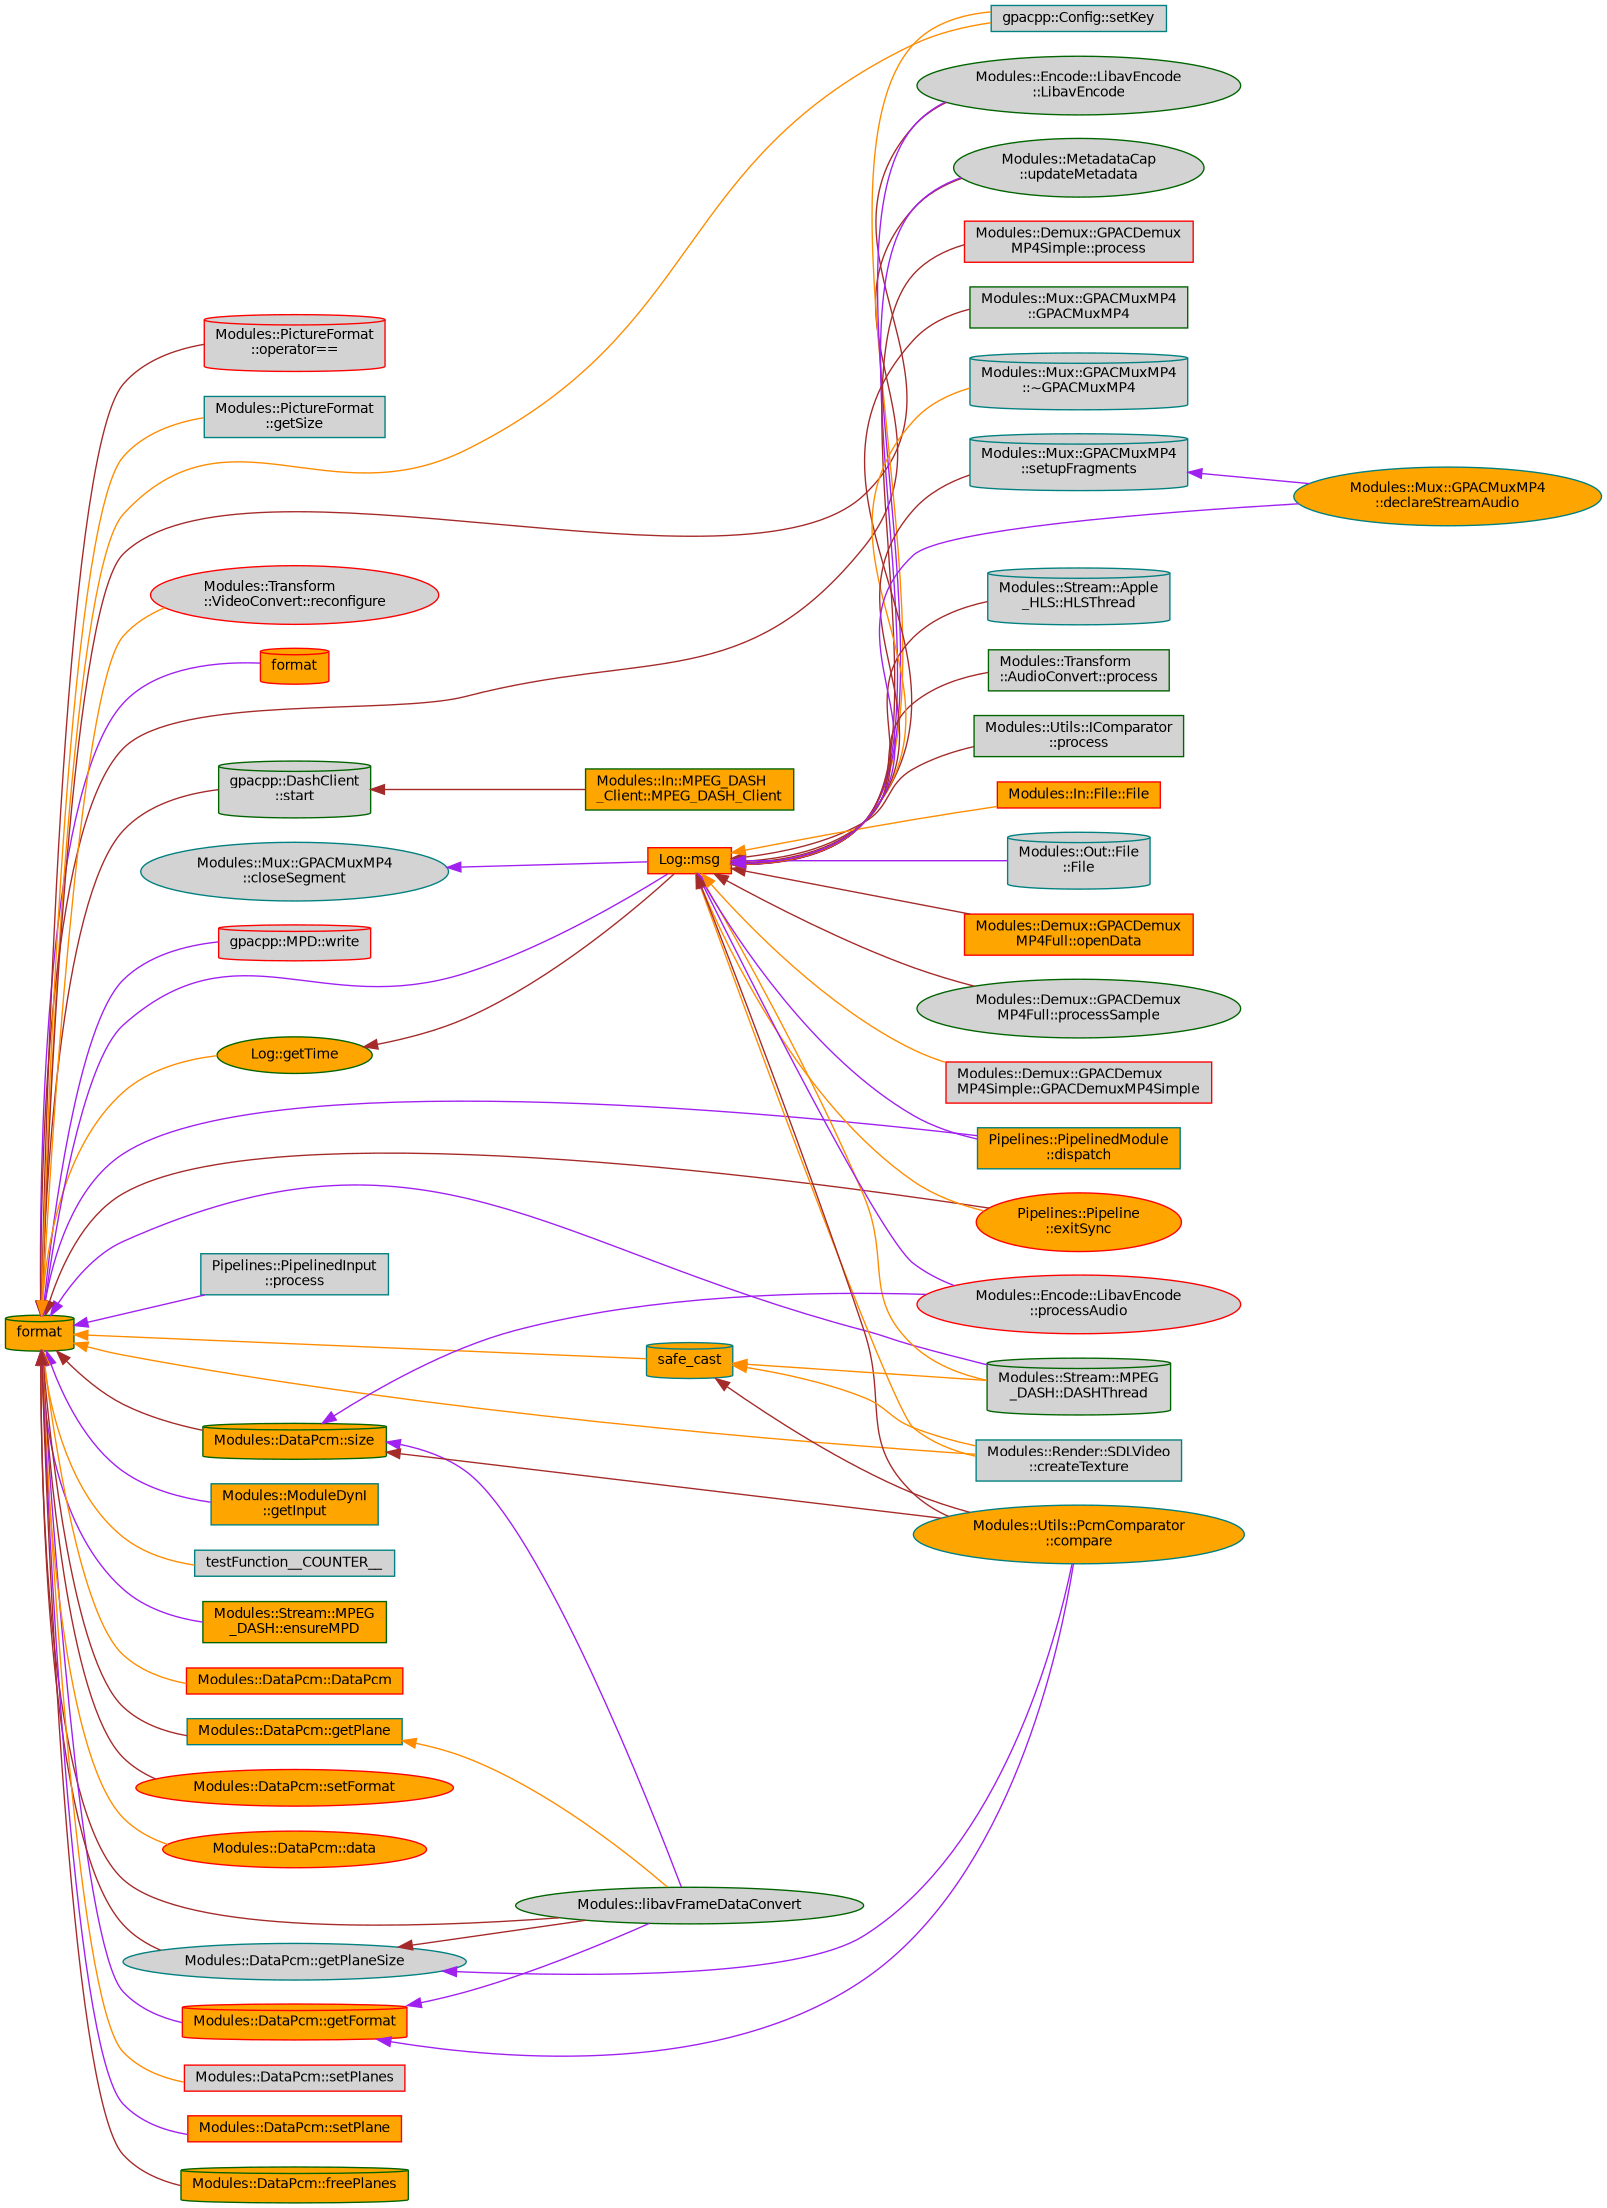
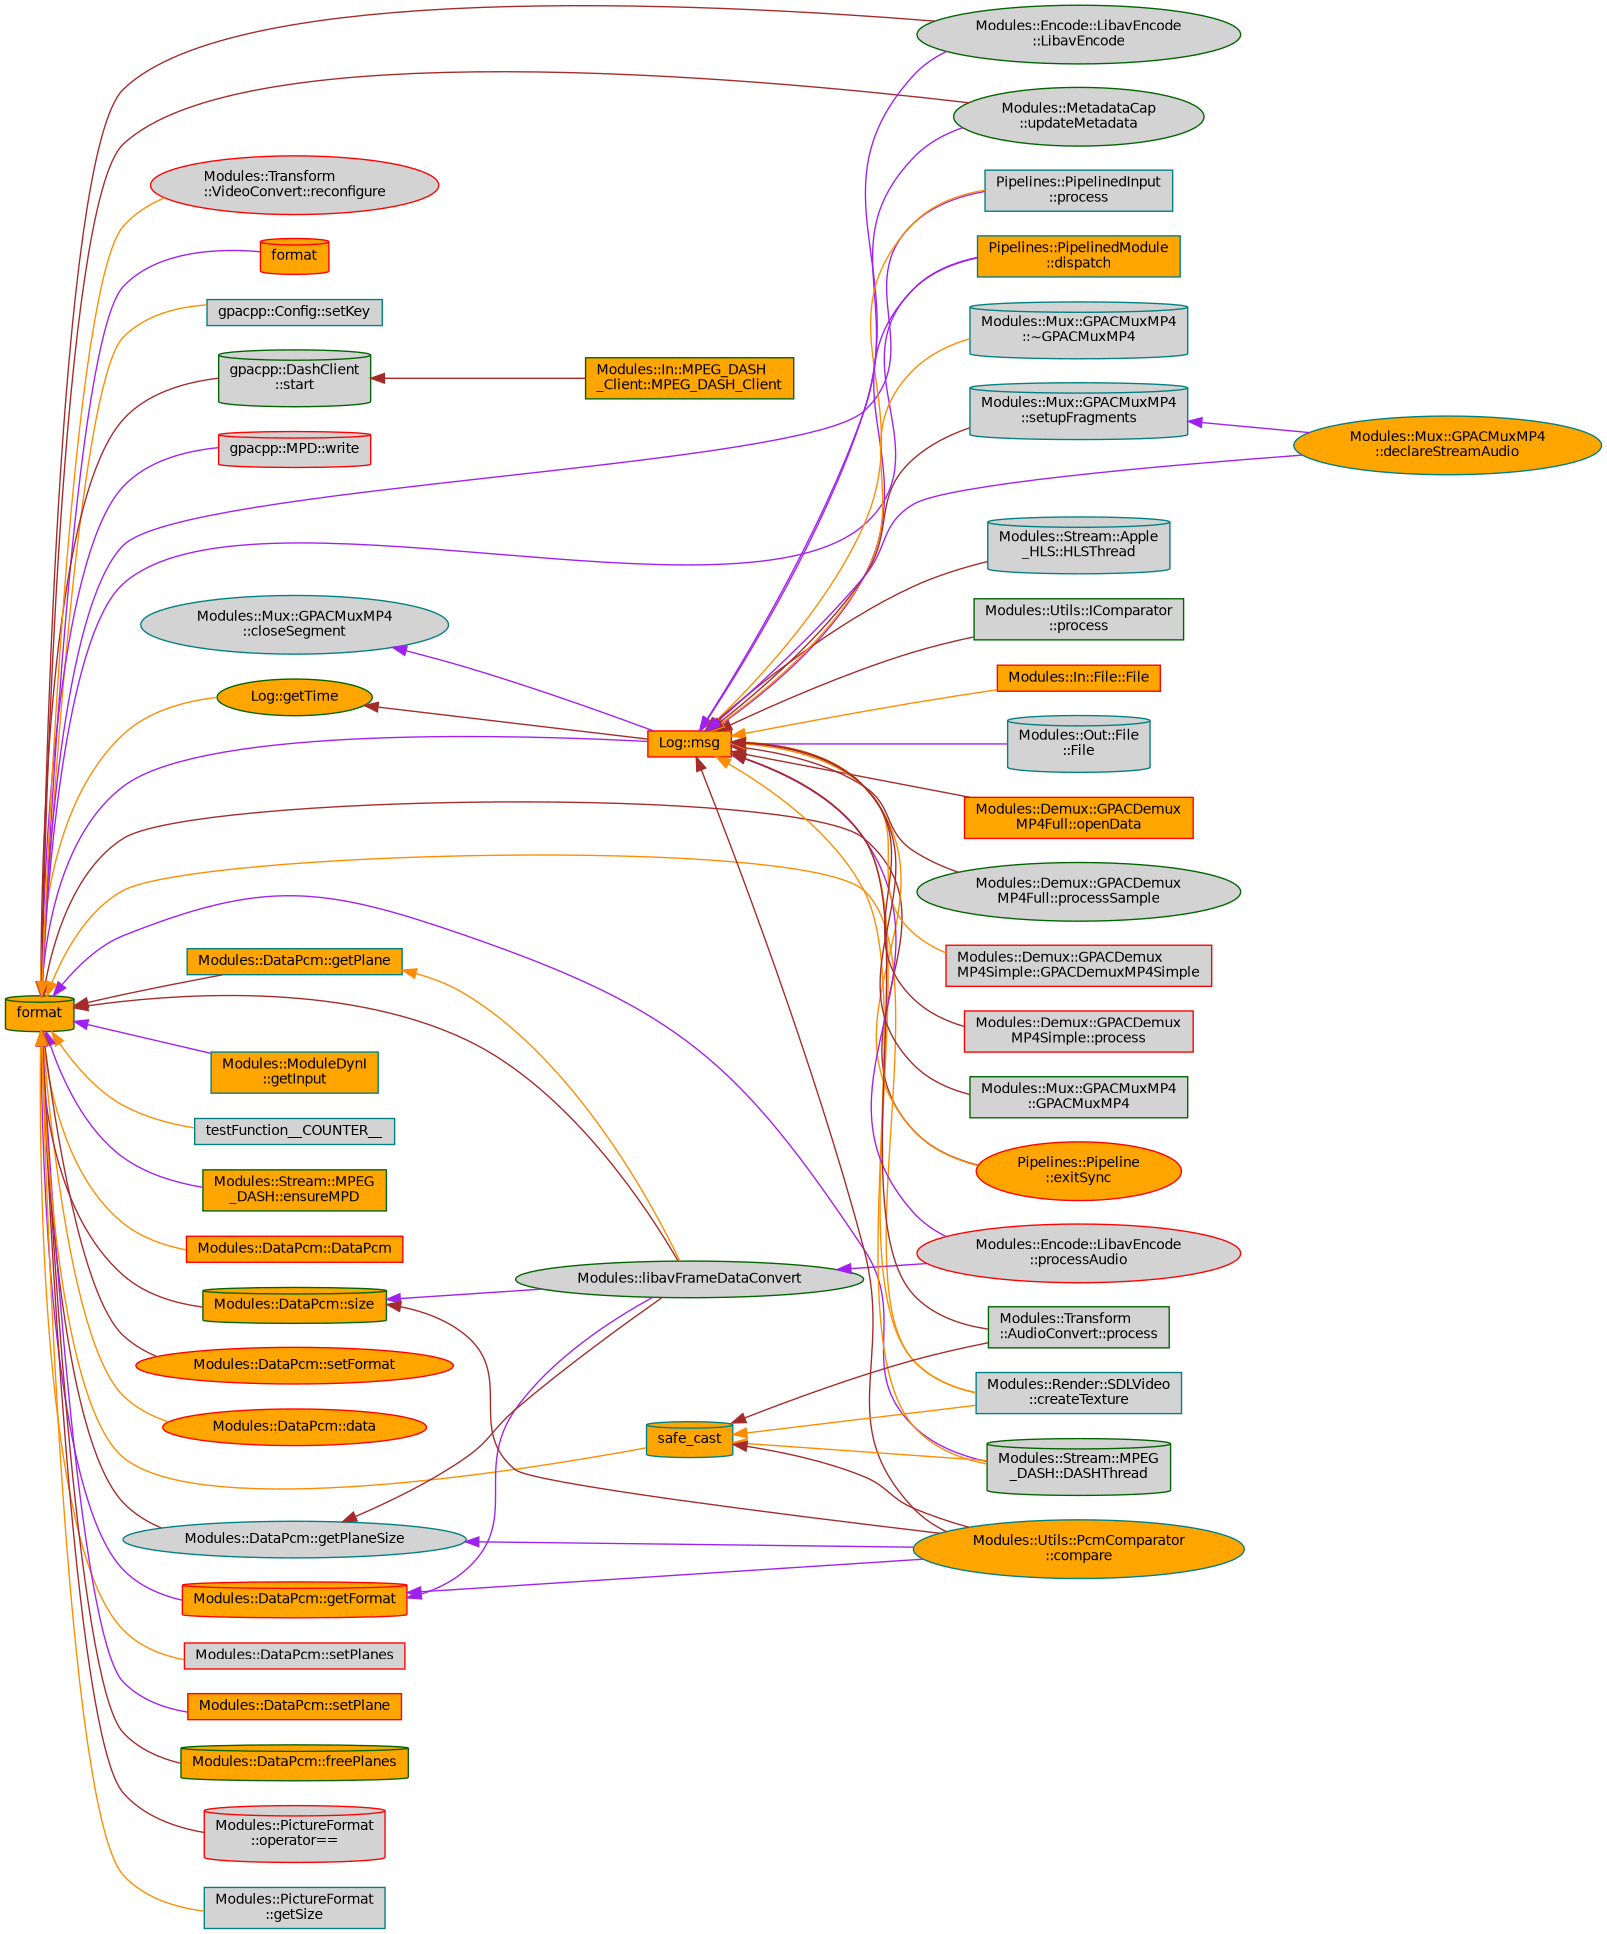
(889, 455) -> (872, 500)
(619, 1309) -> (908, 1265)
none -> (859, 1377)
